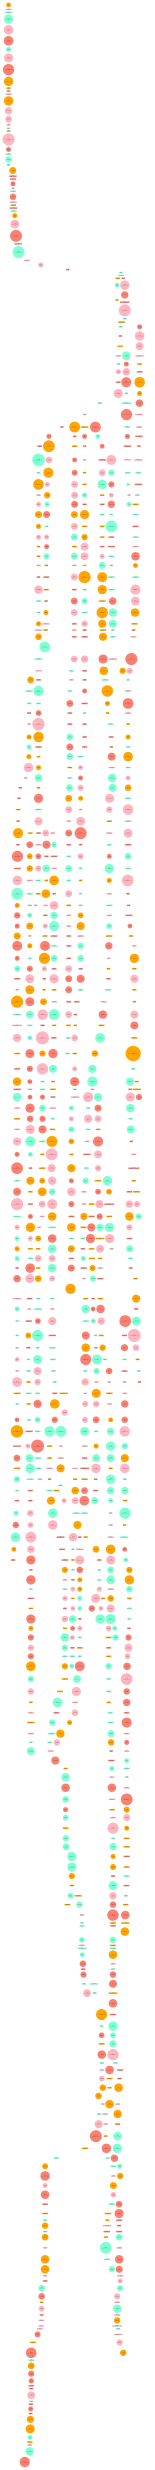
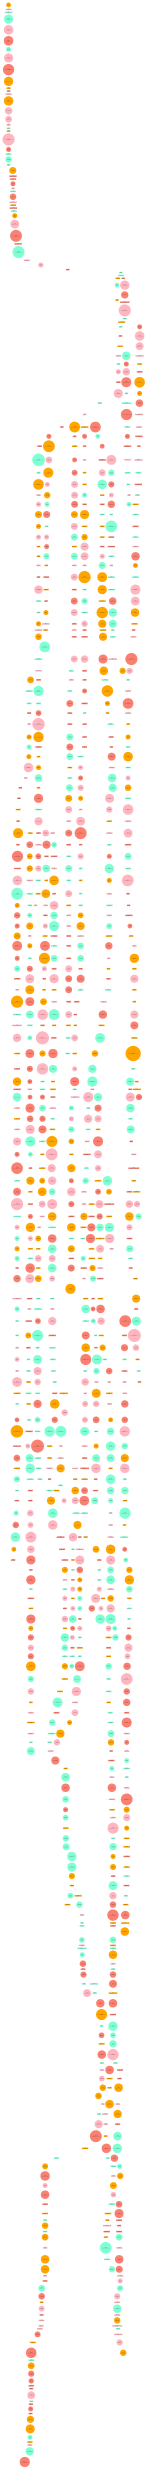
(83, 1249) -> none
none -> (100, 2003)
